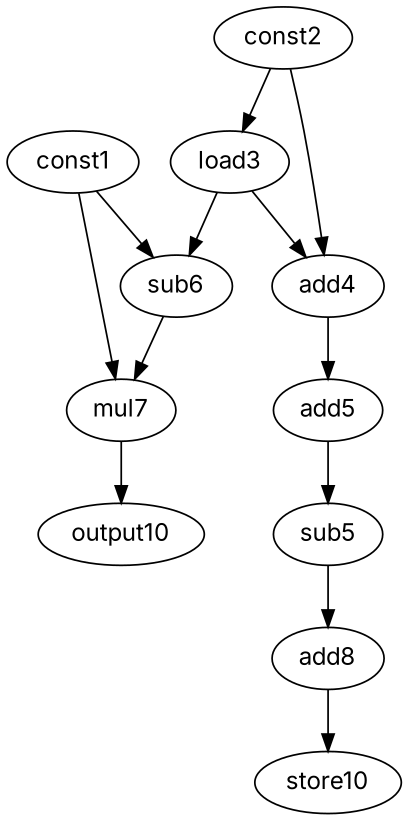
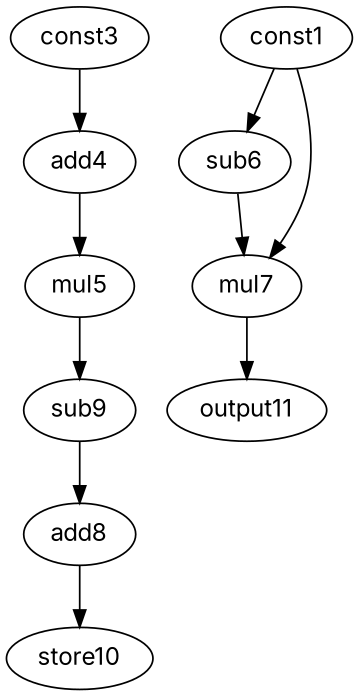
(283, 38) -> (80, 38)
(230, 162) -> none
(328, 410) -> (80, 286)
(121, 534) -> (247, 410)
(328, 534) -> (80, 410)
